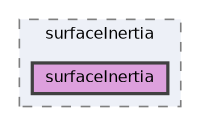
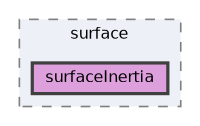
(100, 35) -> (100, 35)
